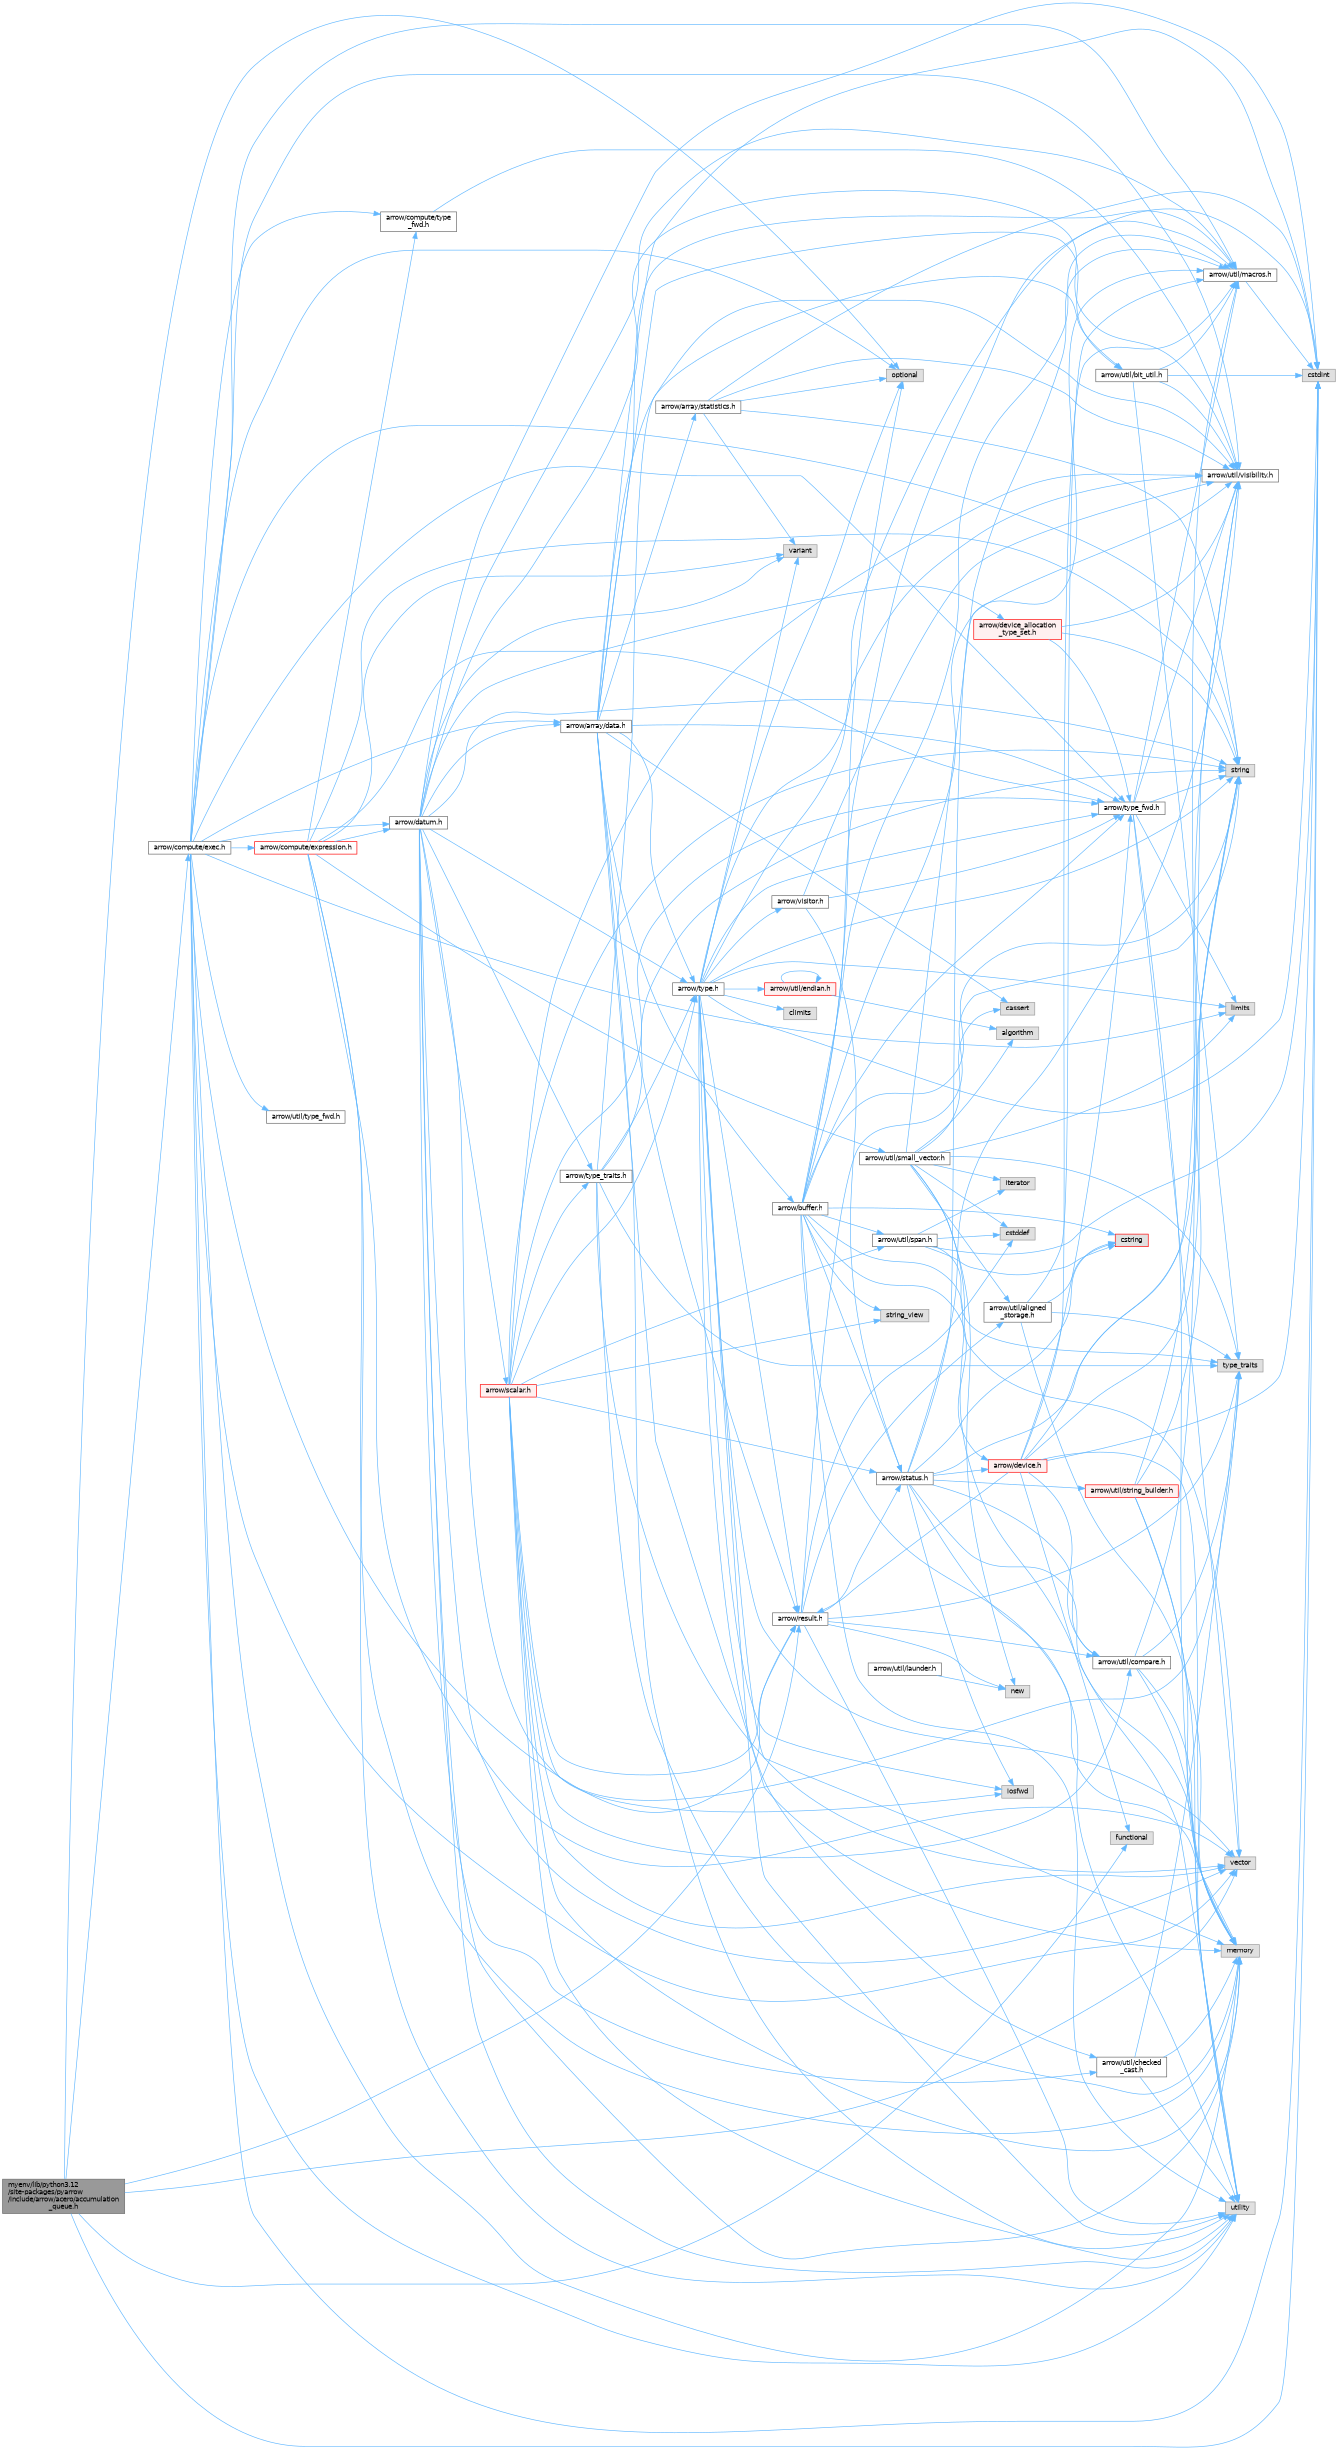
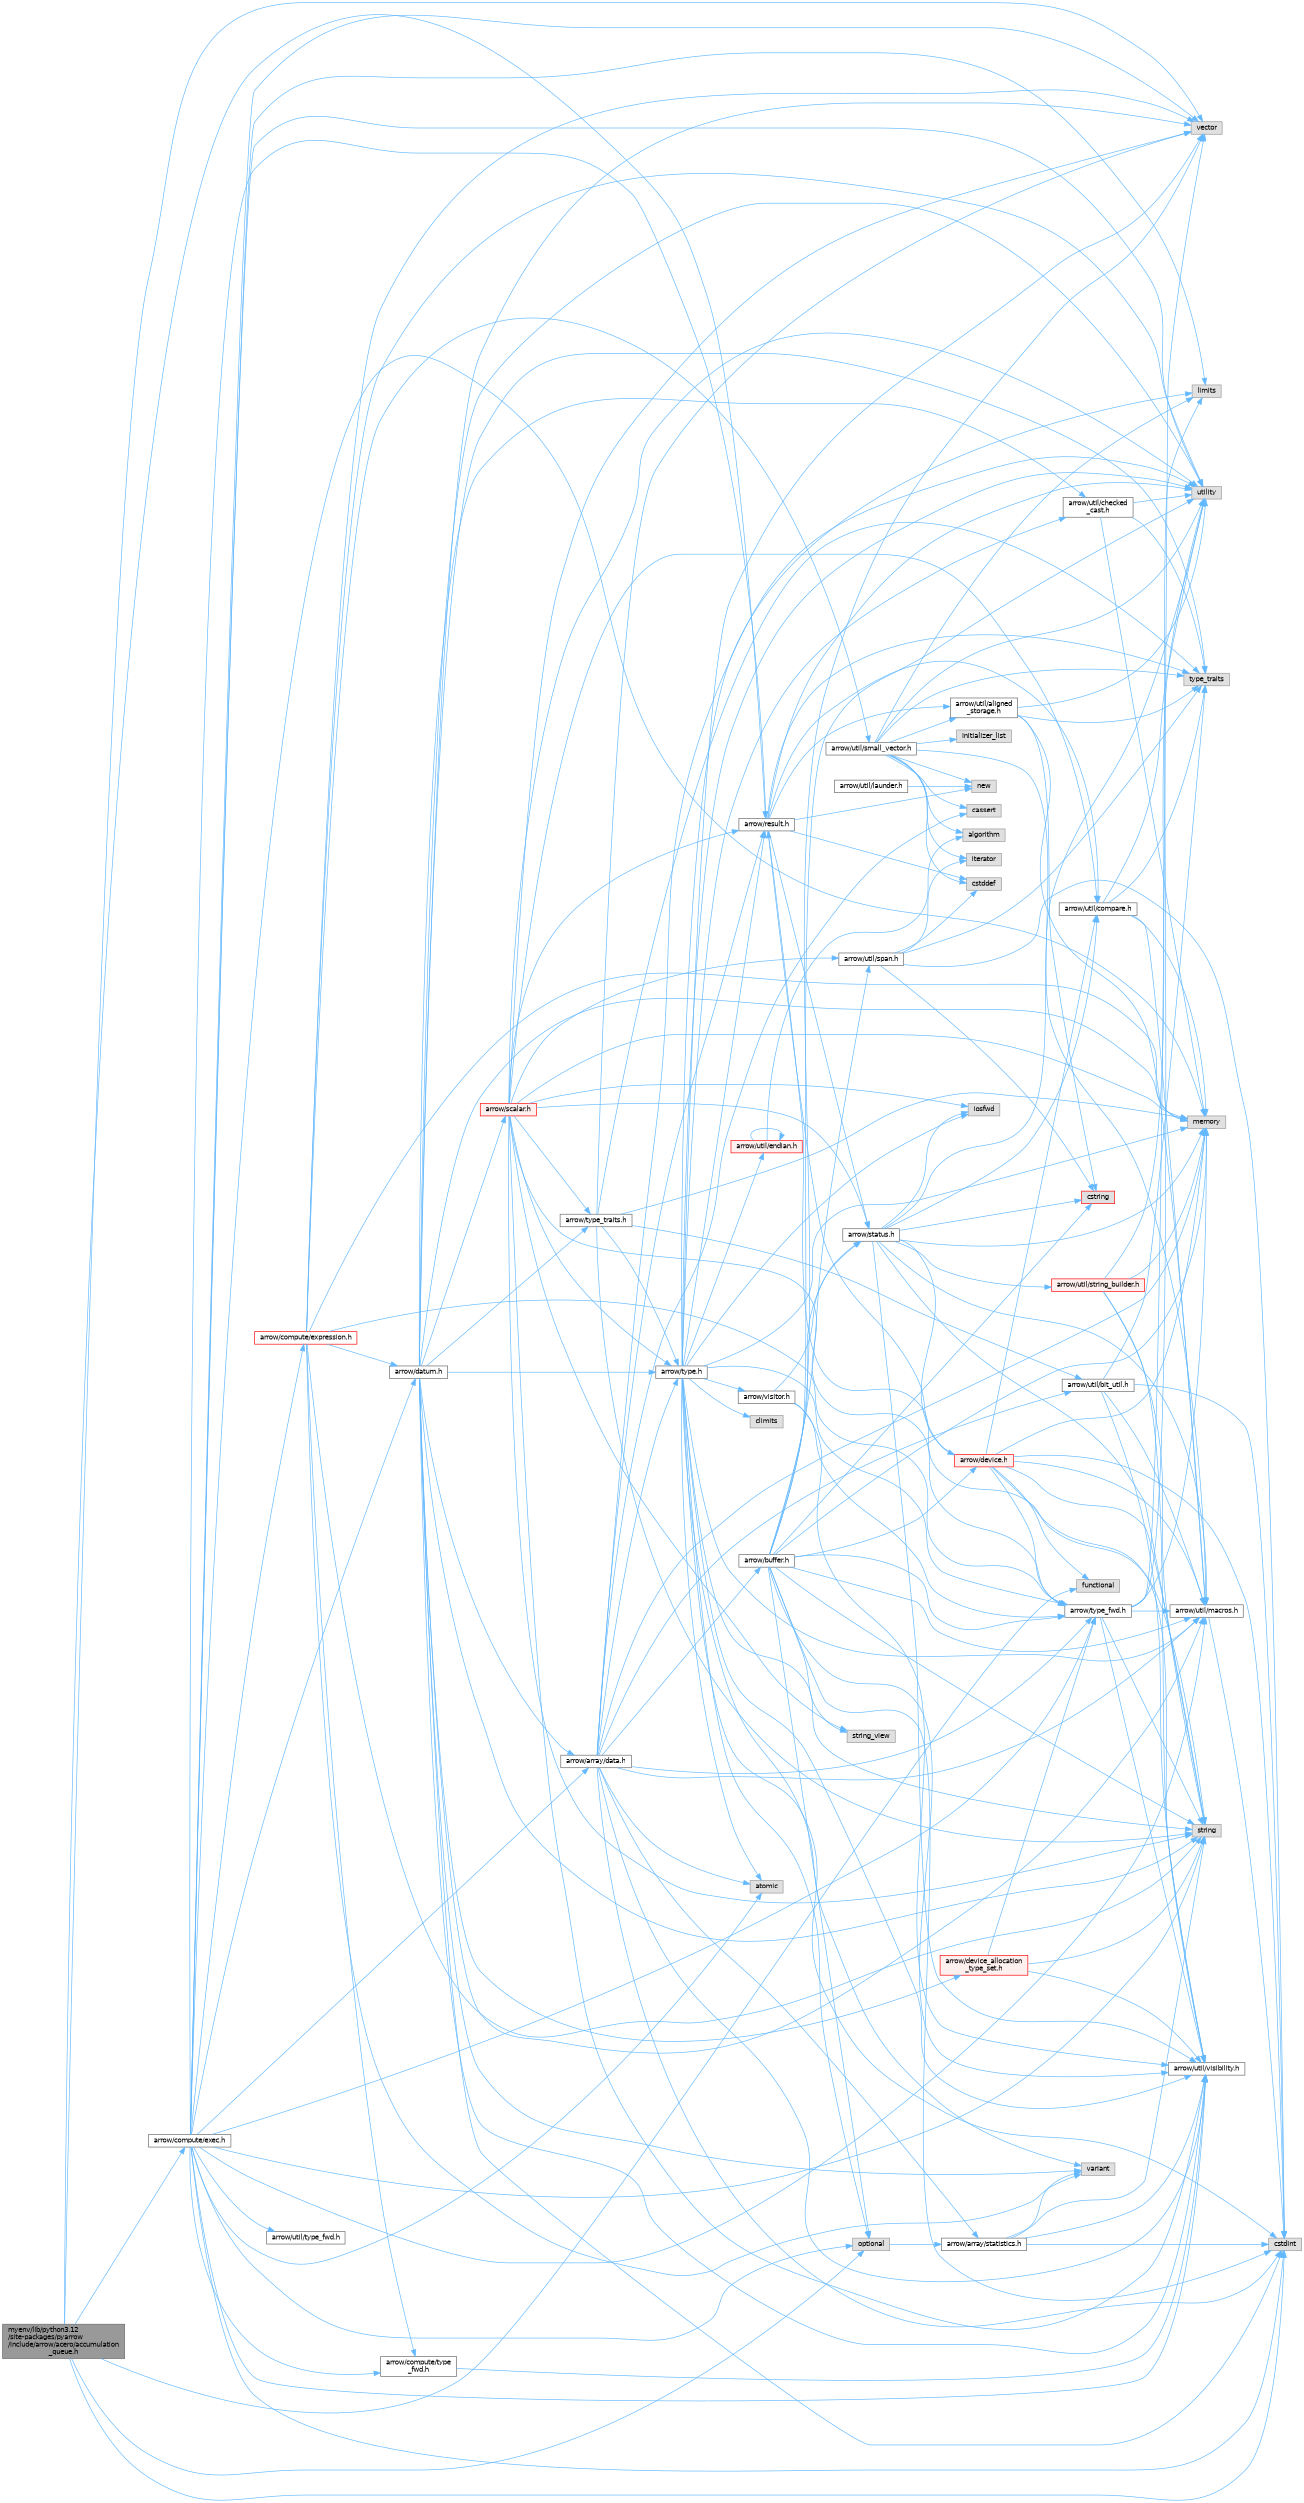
(810, 390) -> (912, 2244)
none -> (984, 736)
none -> (767, 1887)
